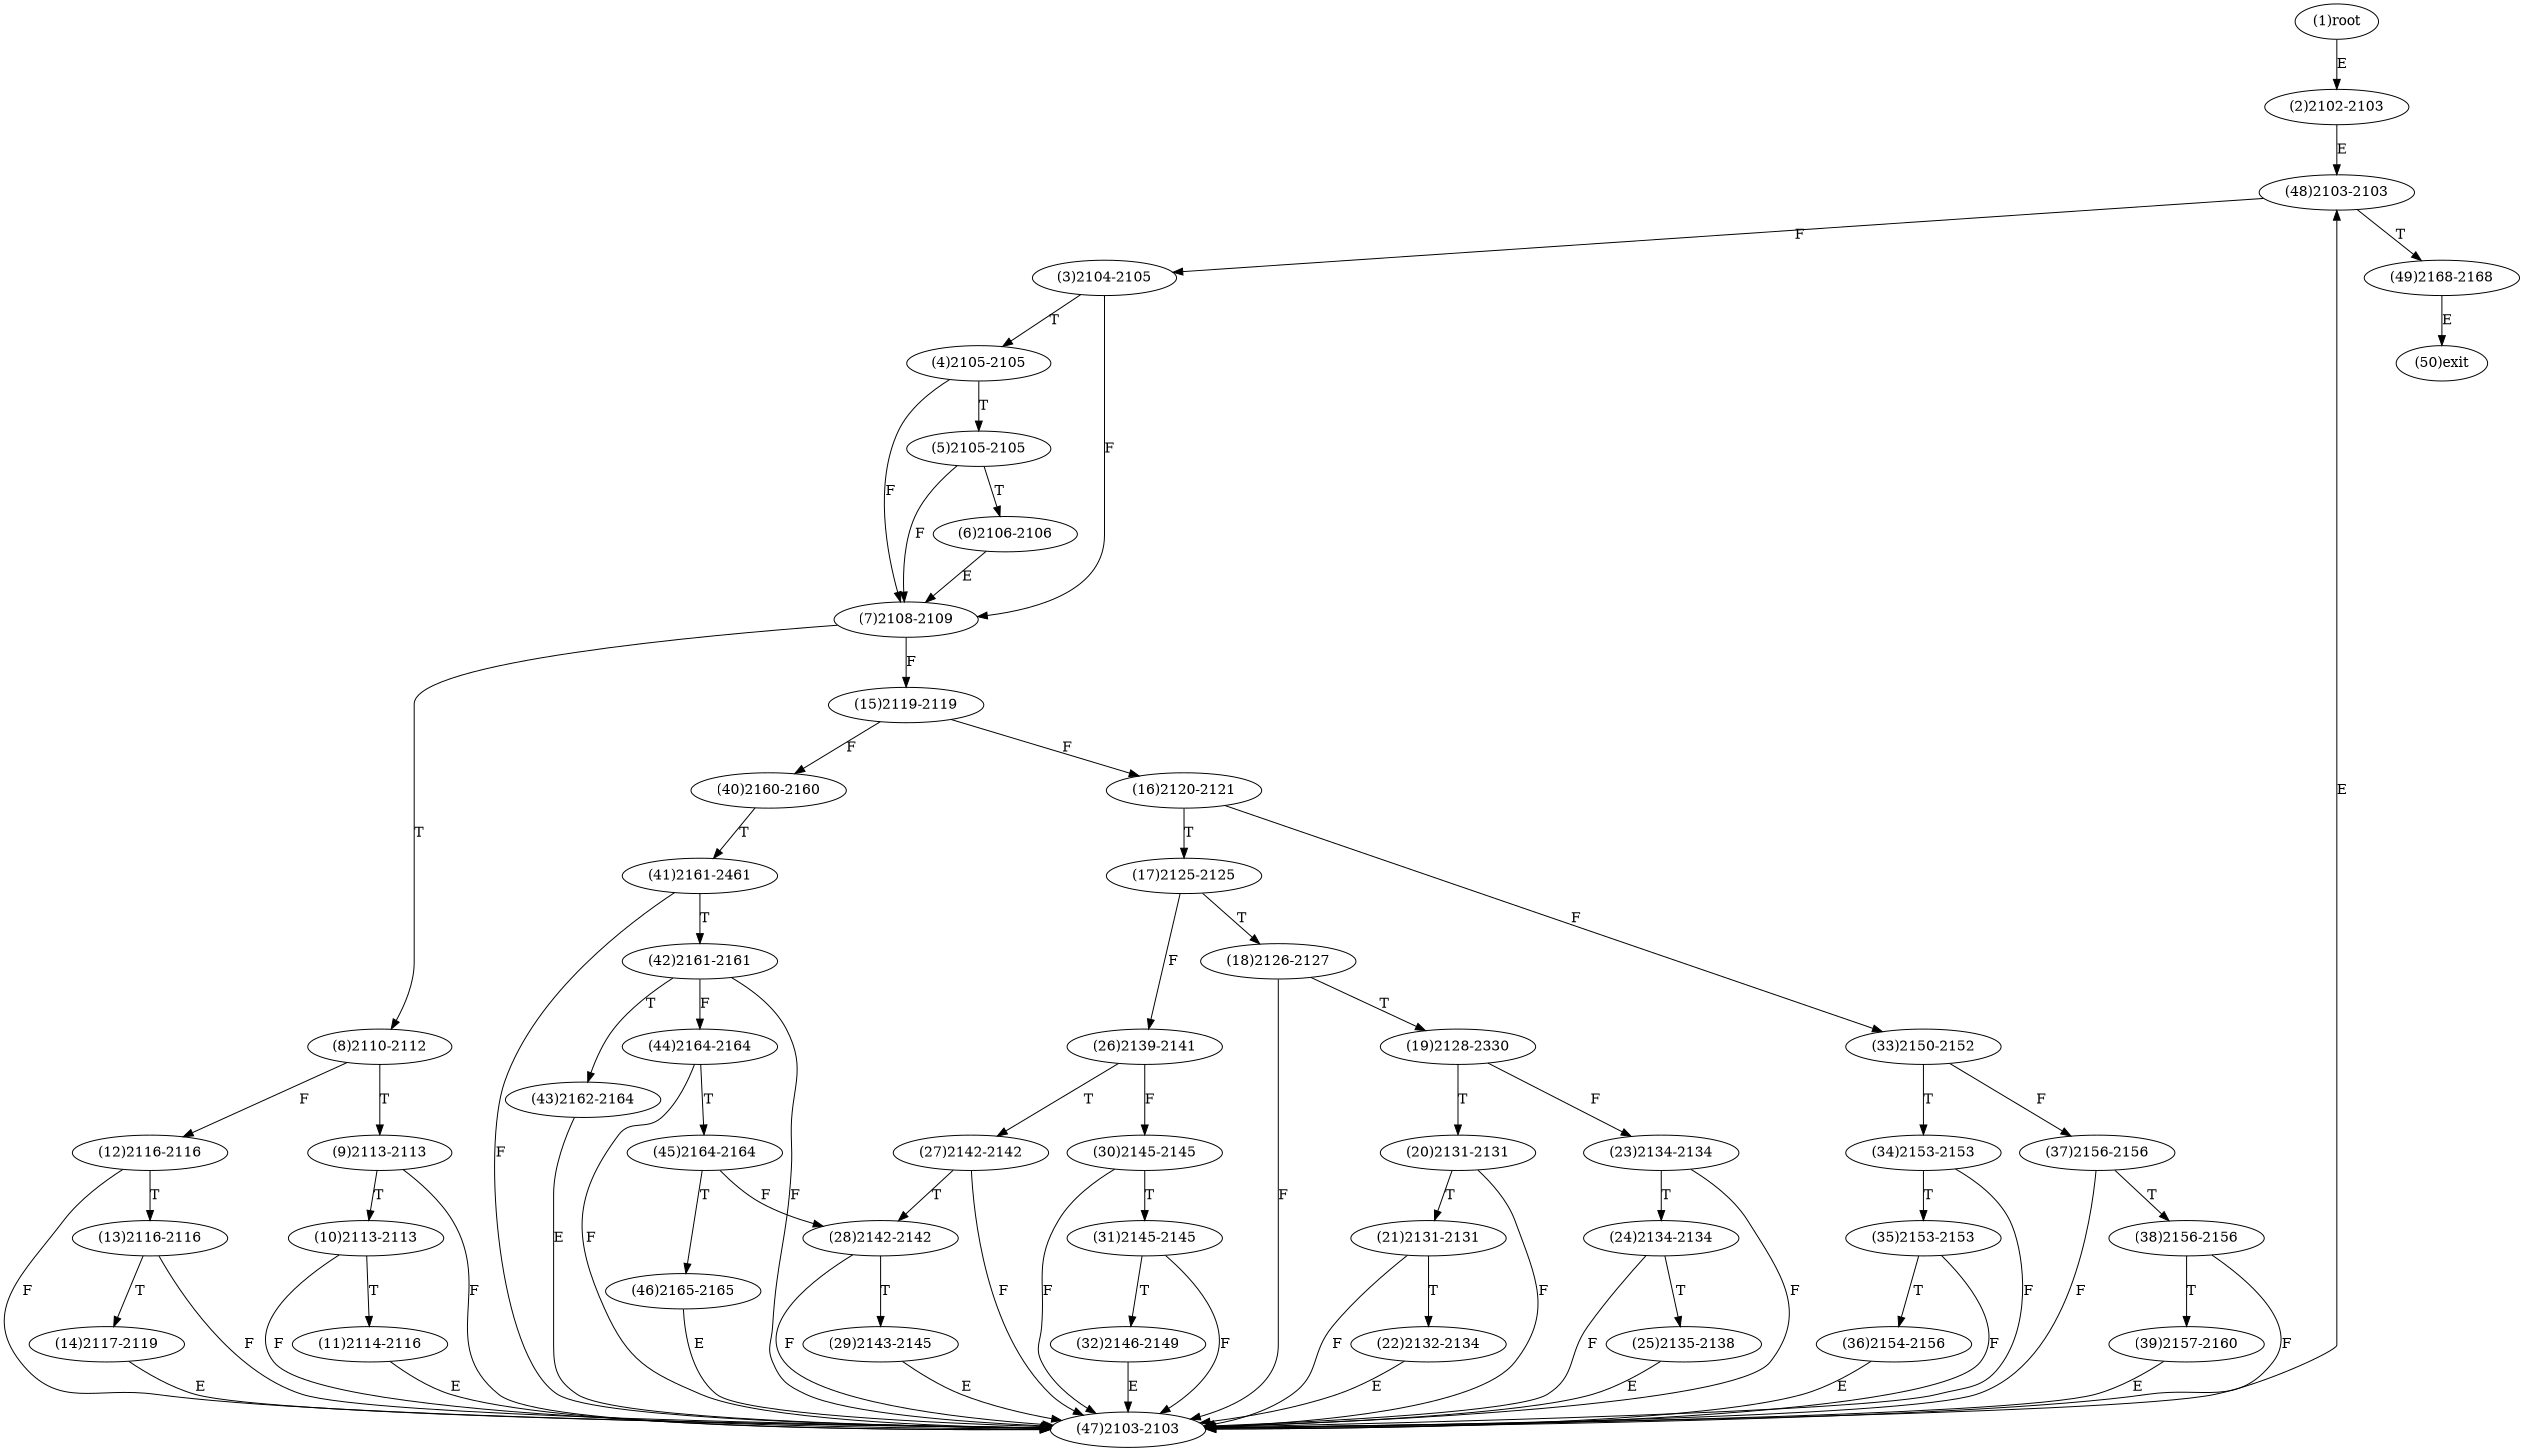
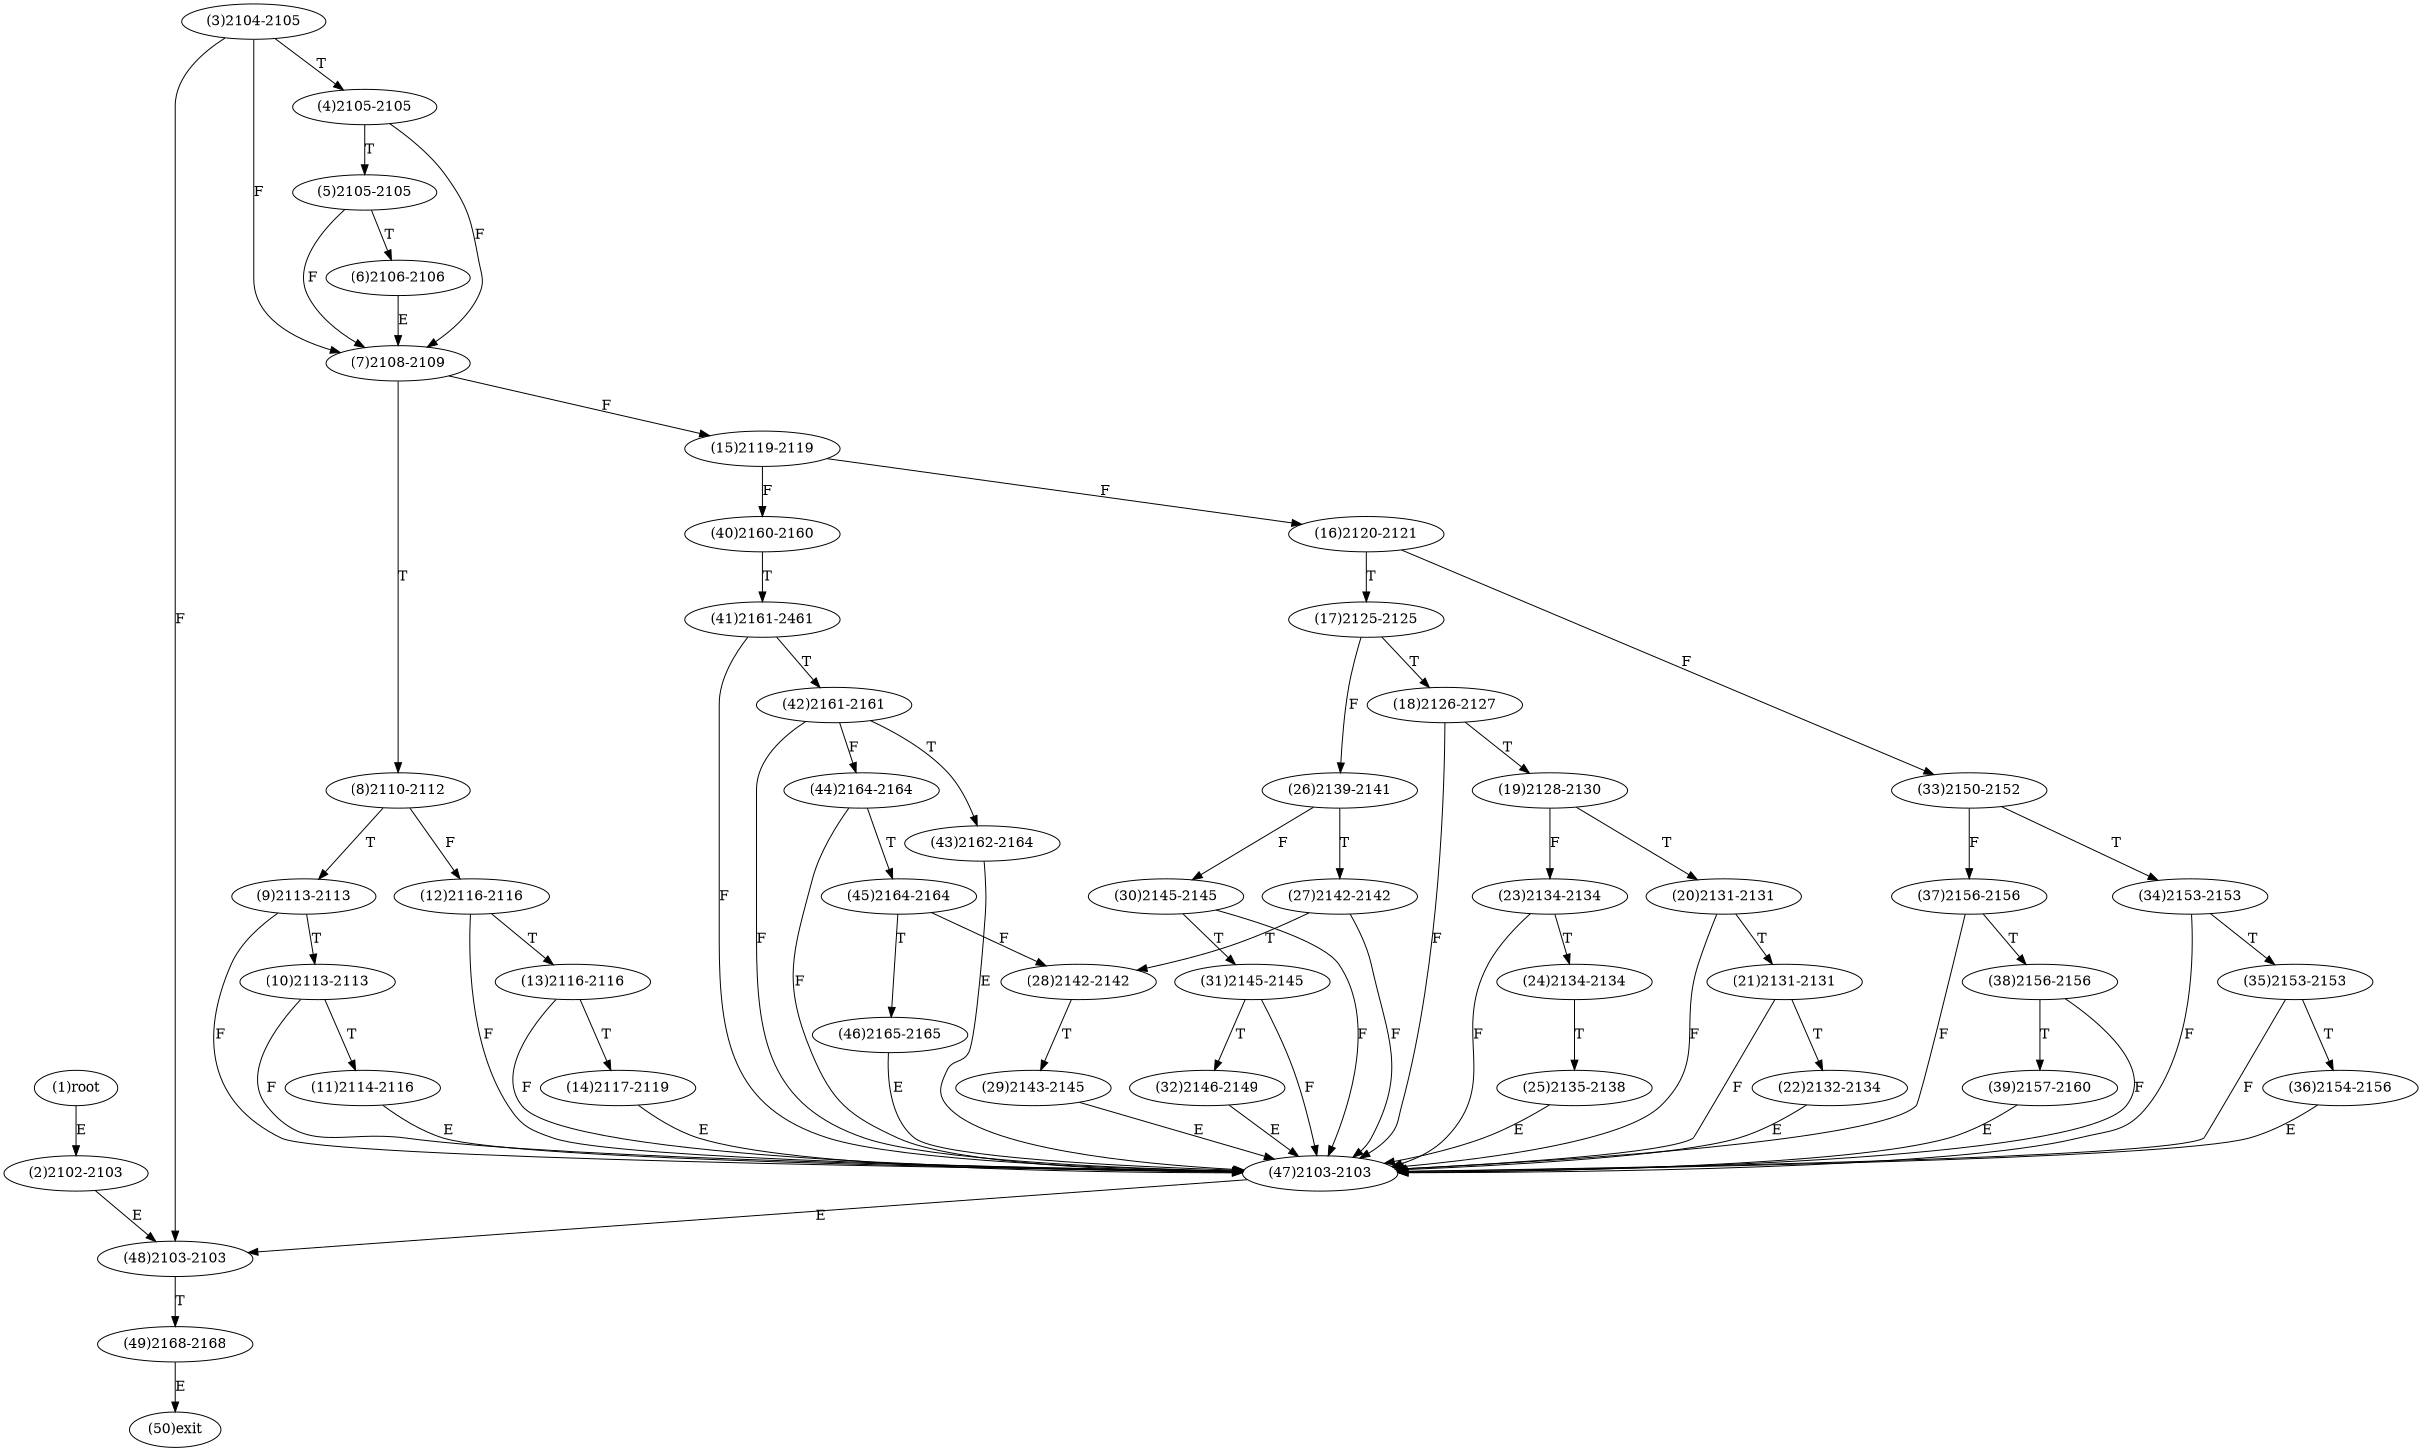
(1723, 235) -> (175, 625)
(1458, 1047) -> (1550, 790)
(840, 1392) -> none
(1542, 1396) -> none
